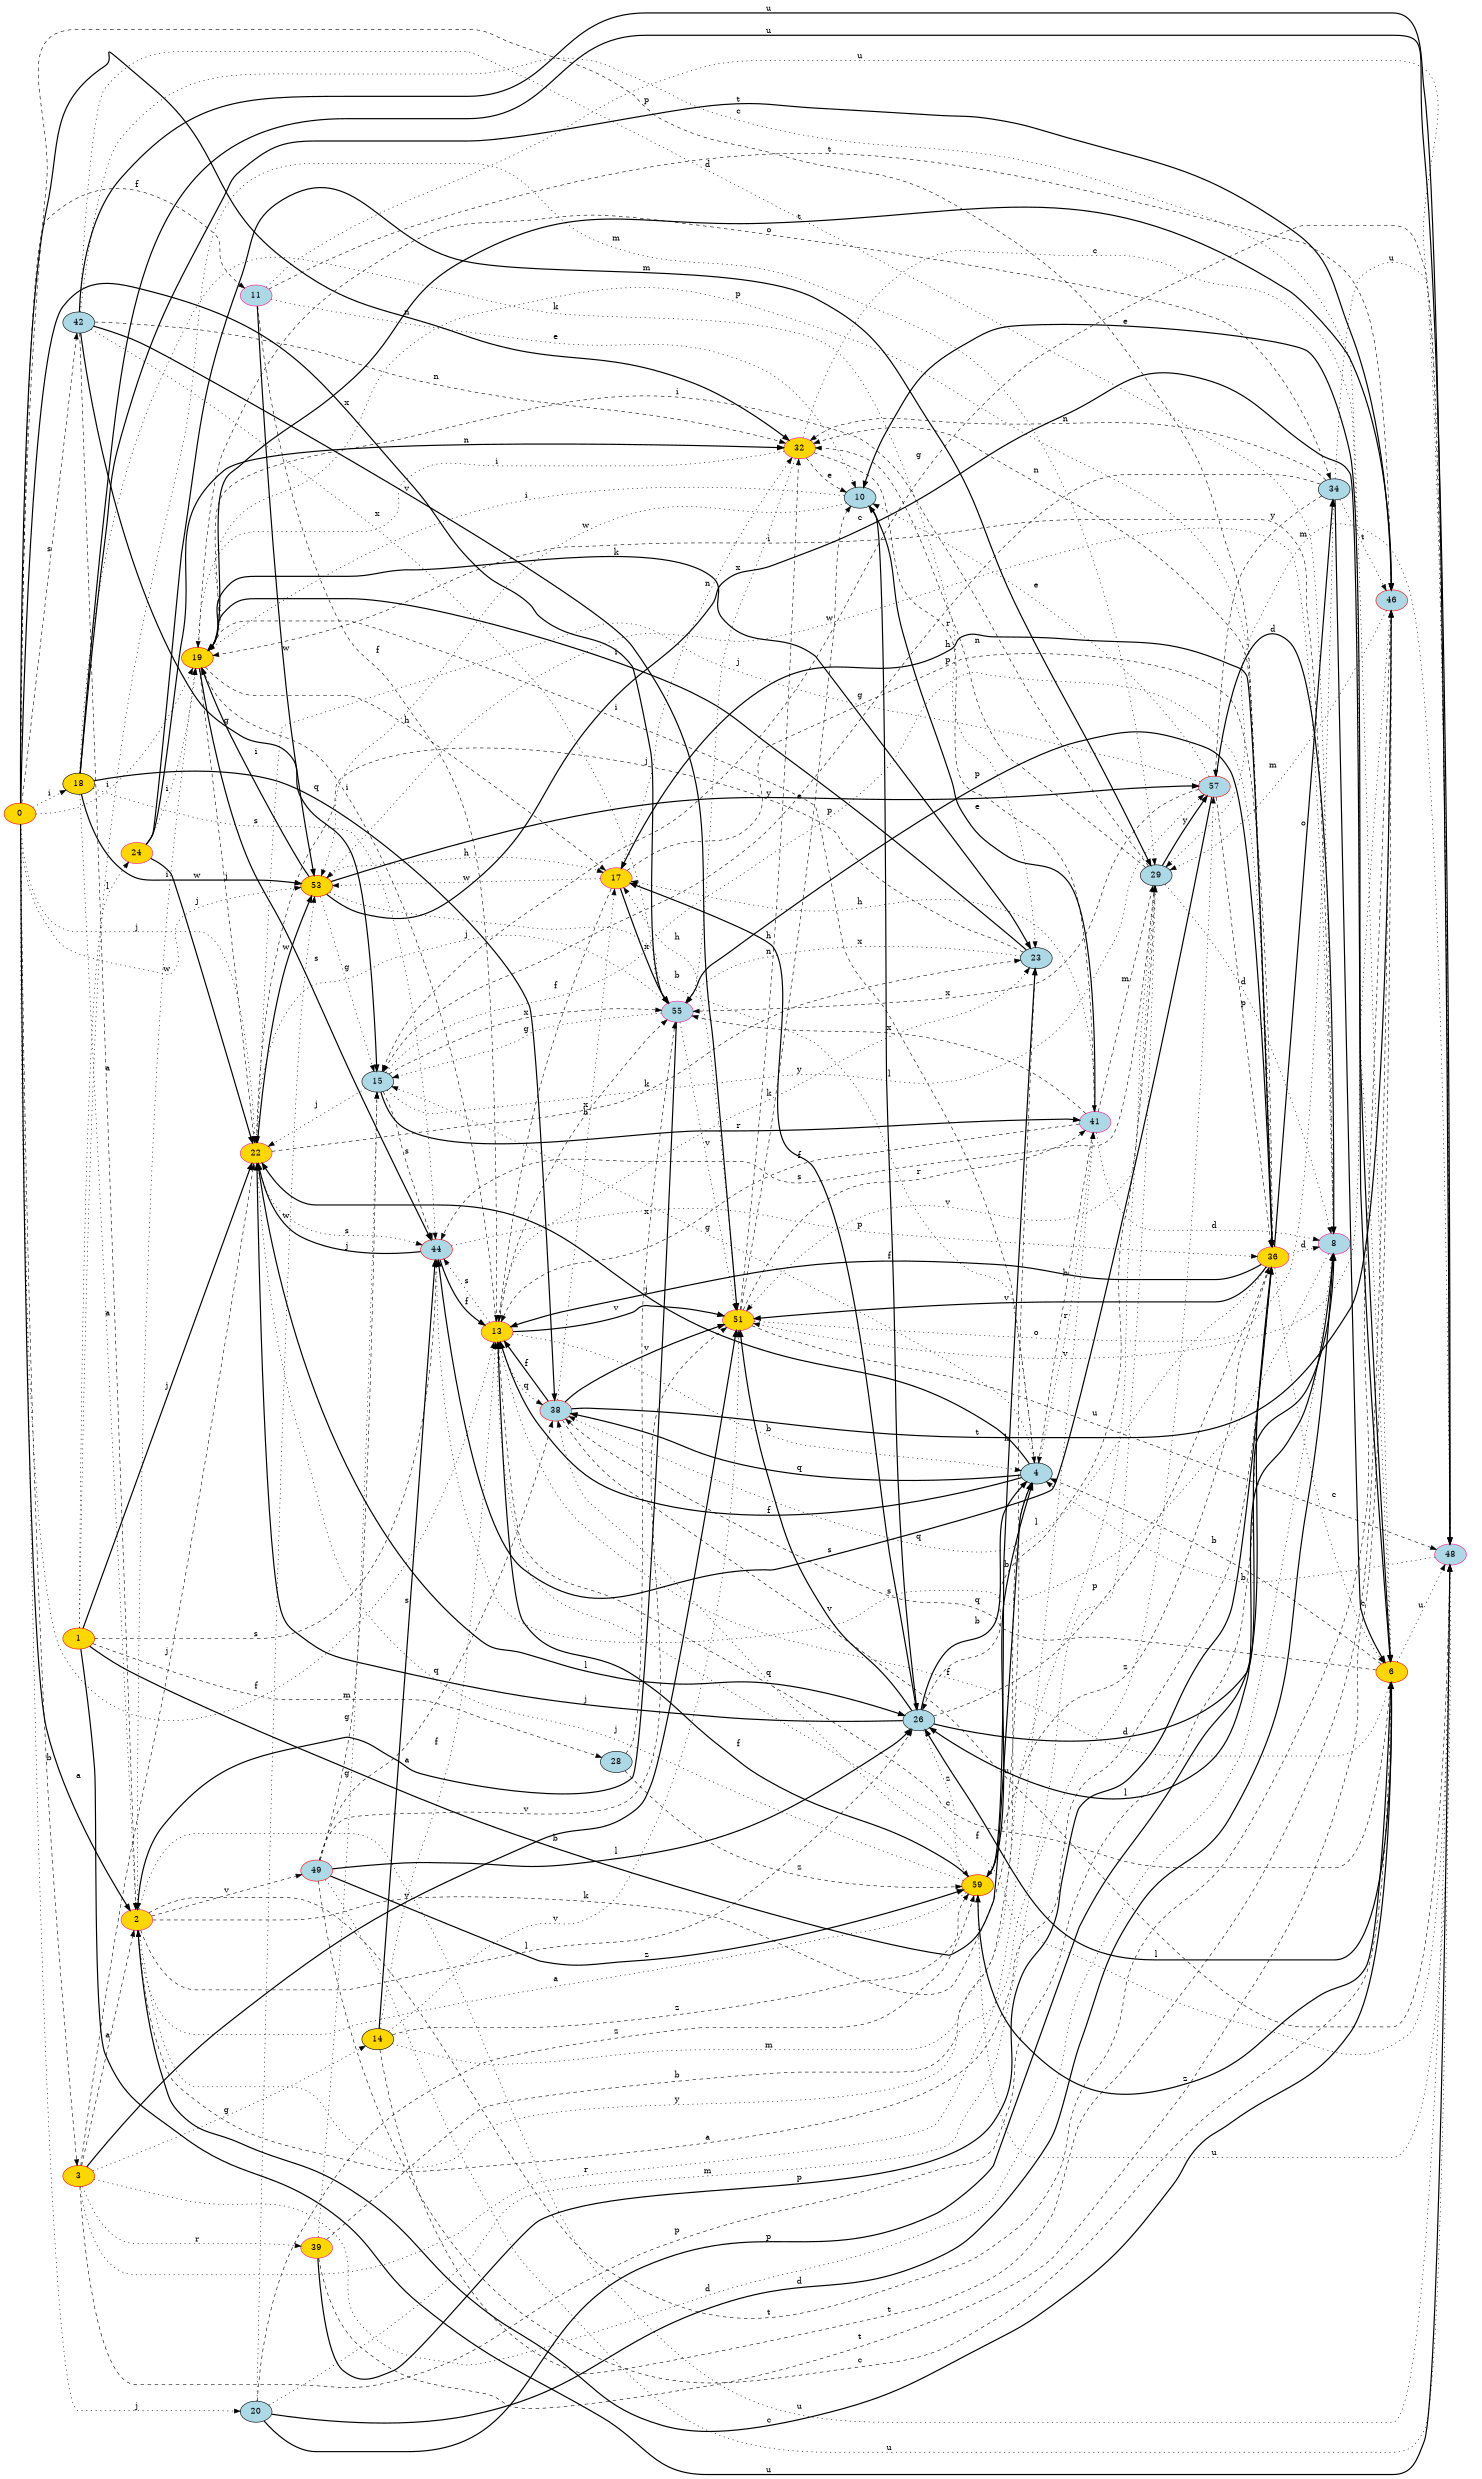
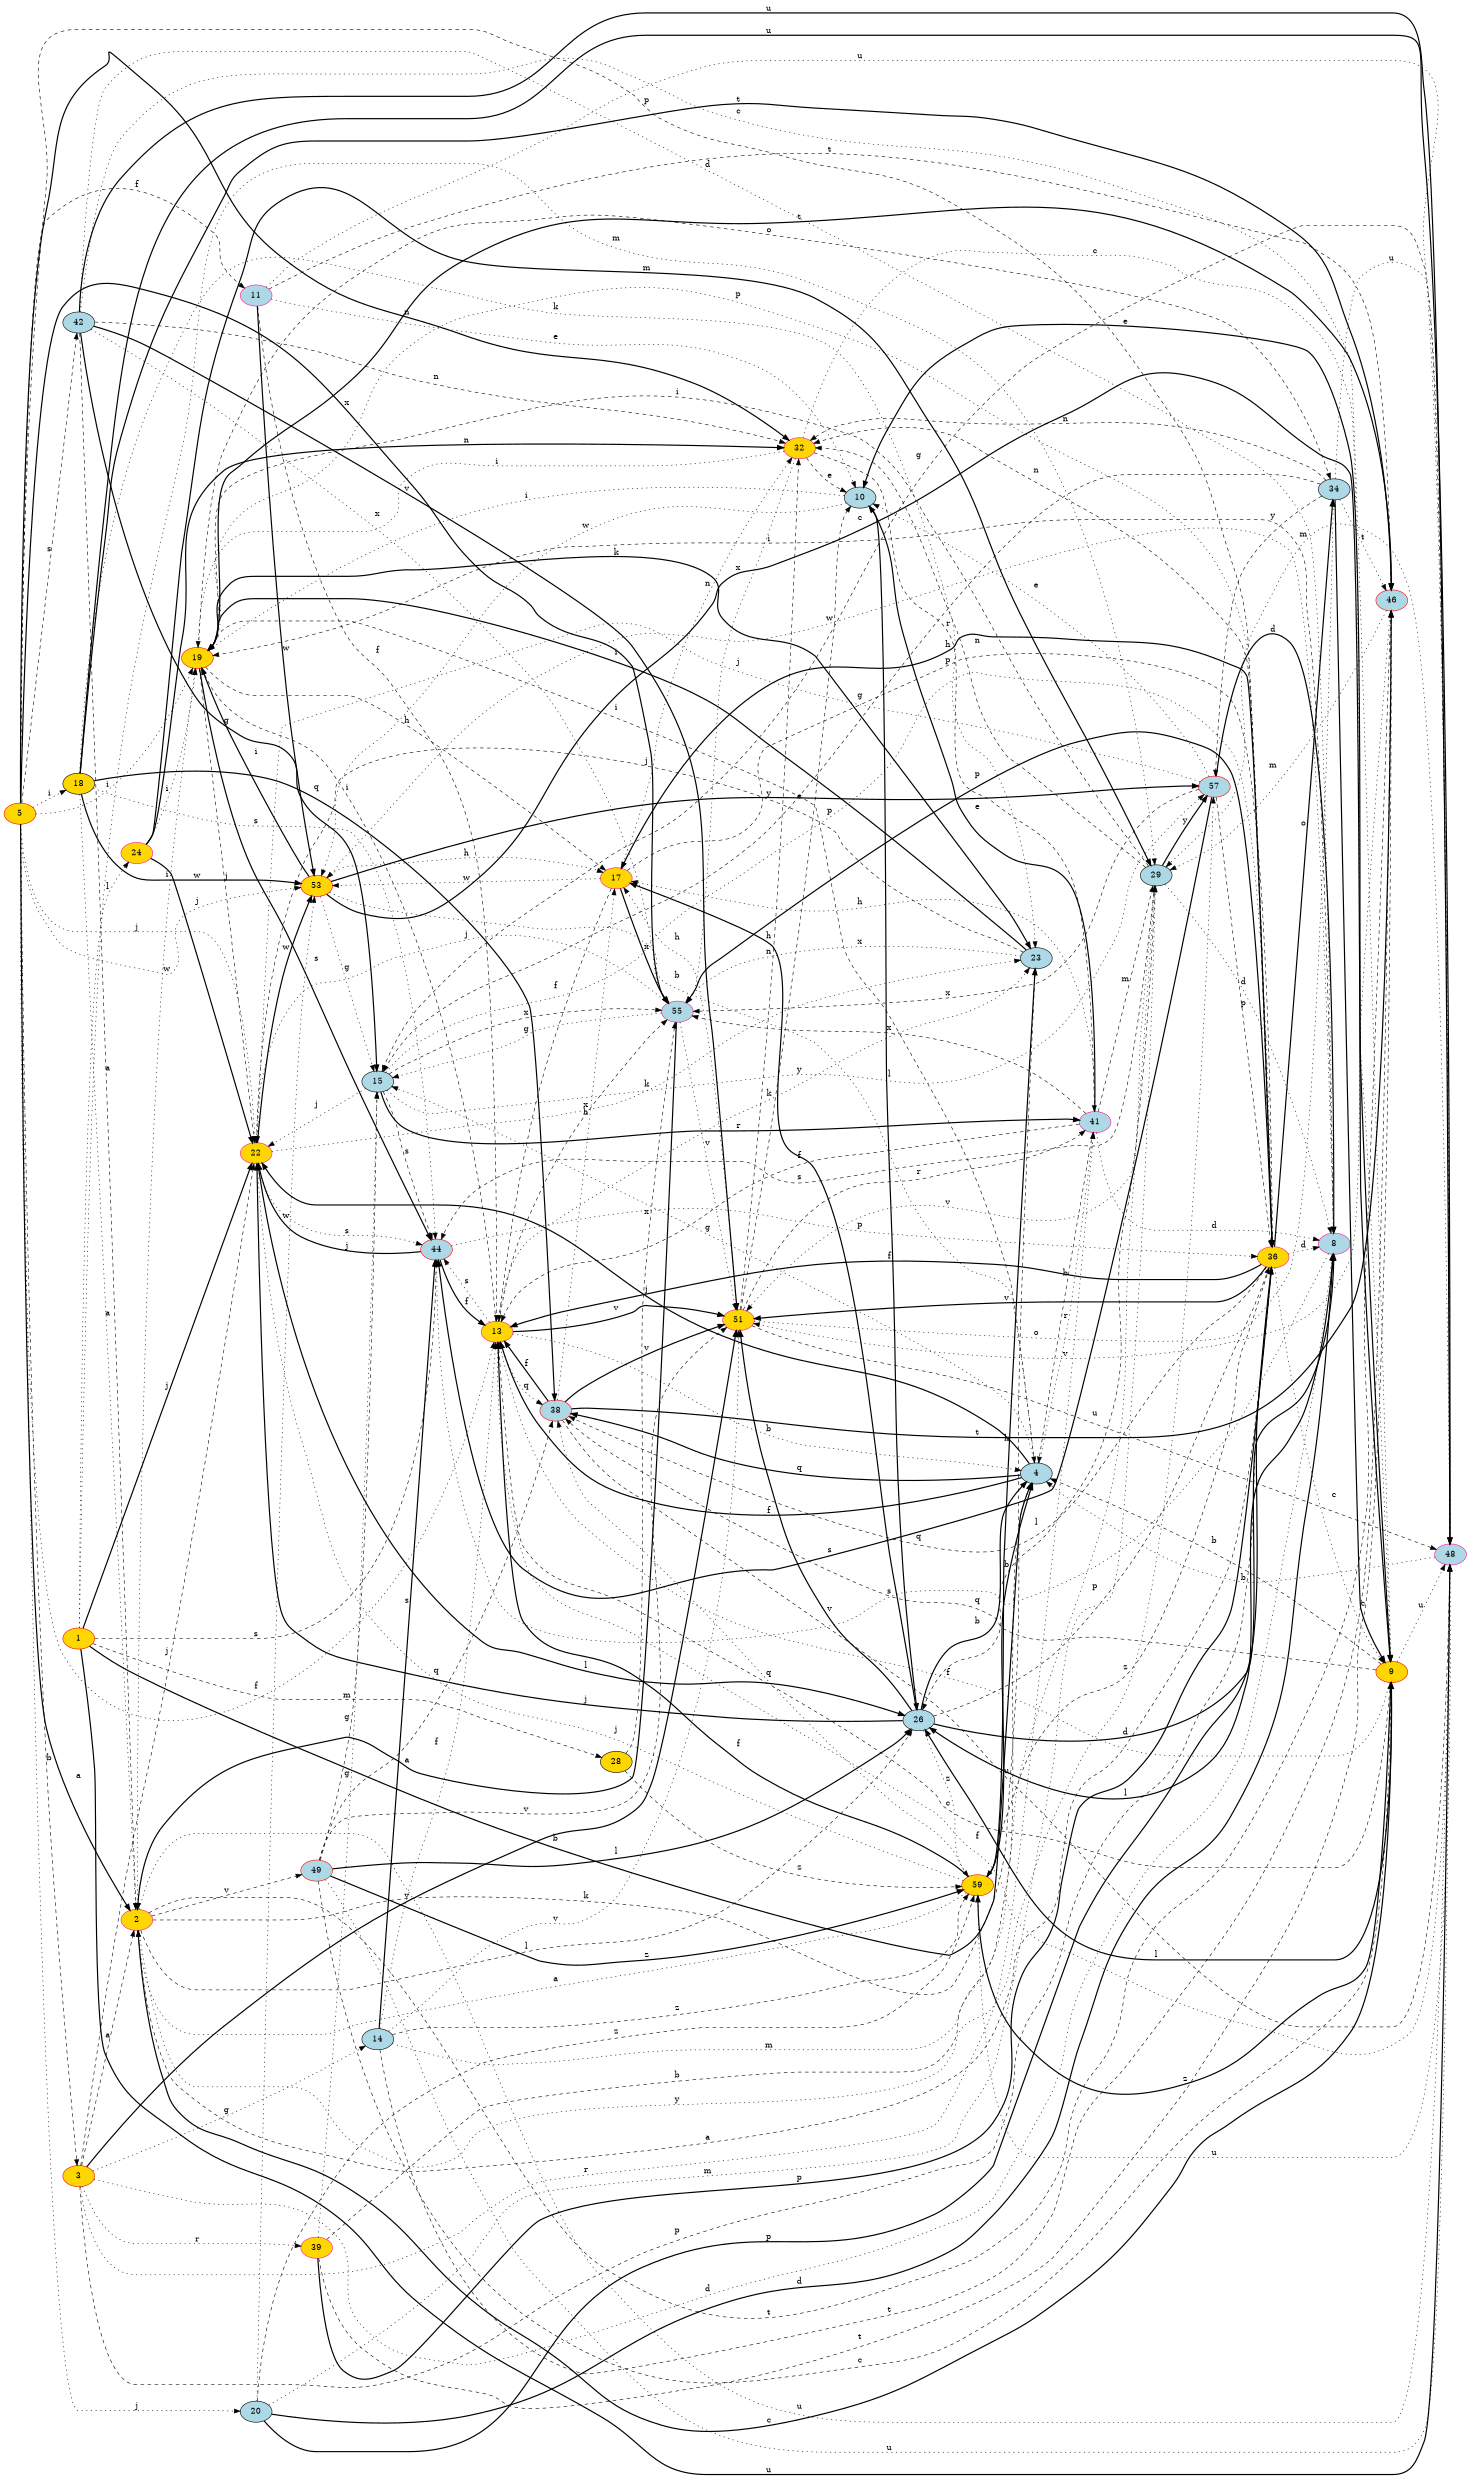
(20, 814) -> (20, 814)
(636, 1096) -> (636, 1096)
(973, 1551) -> (973, 1551)
(1392, 1672) -> (1392, 1672)
(616, 1762) -> (616, 1762)
(378, 2039) -> (378, 2039)
